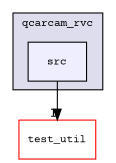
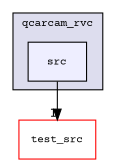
(57, 140) -> (57, 140)
